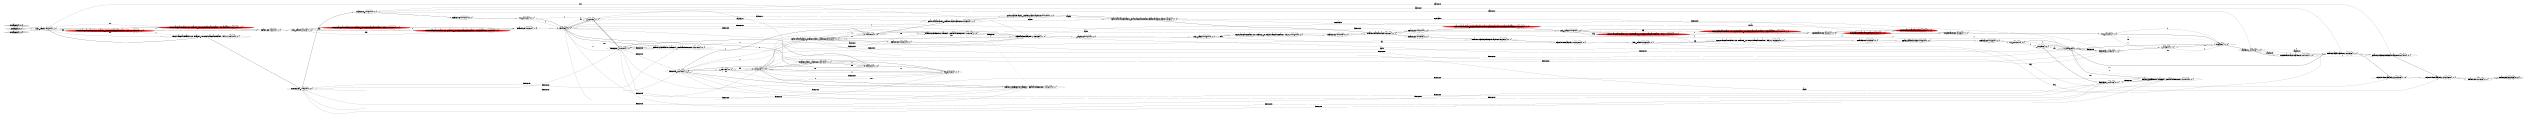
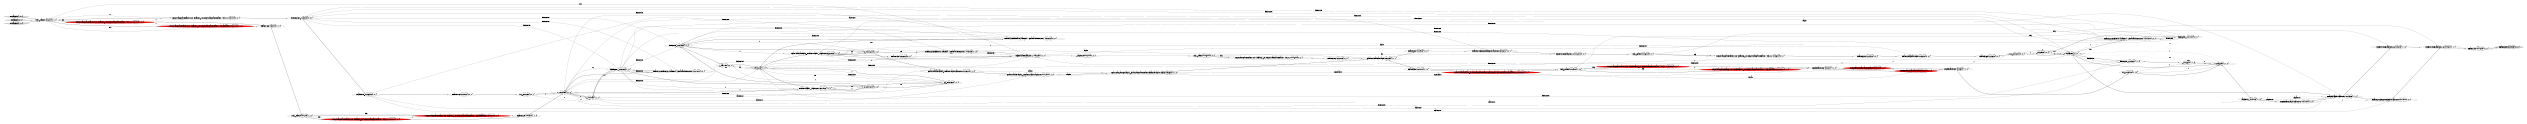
(2082, 71) -> (2160, 50)
